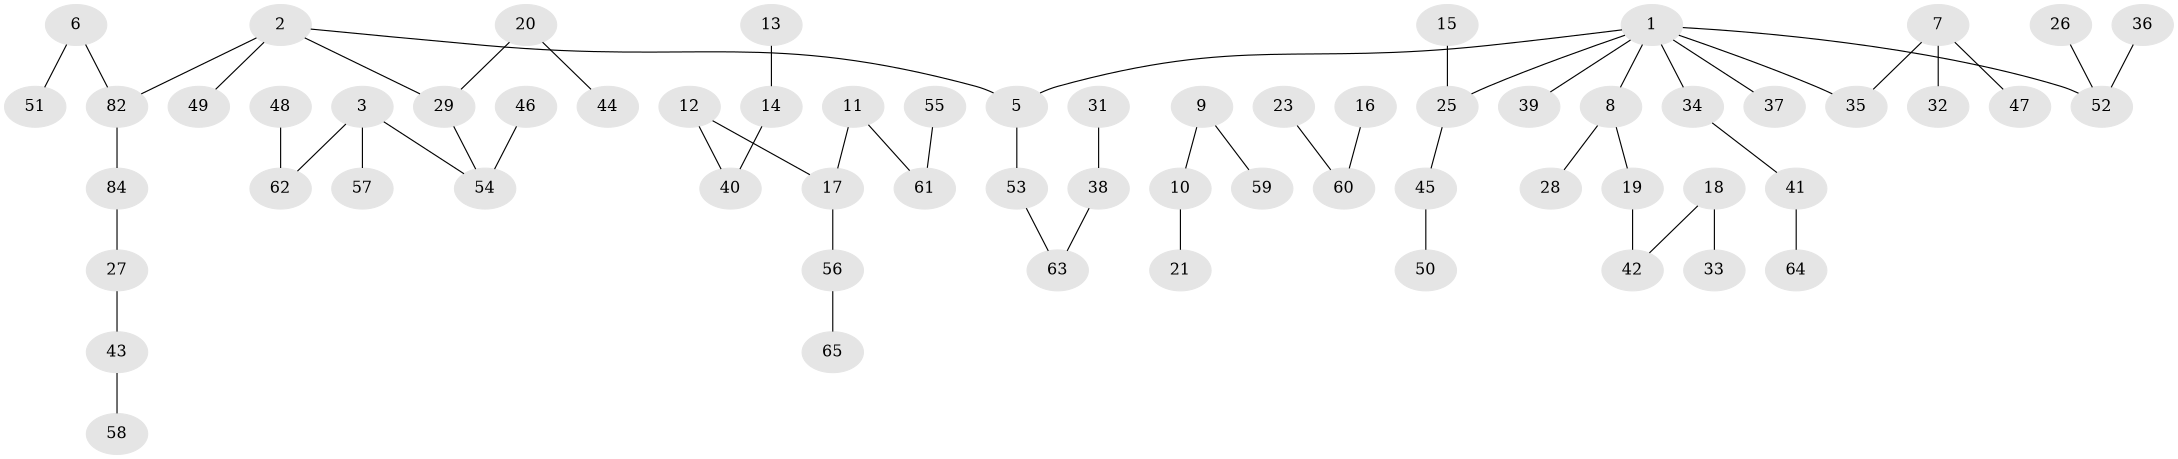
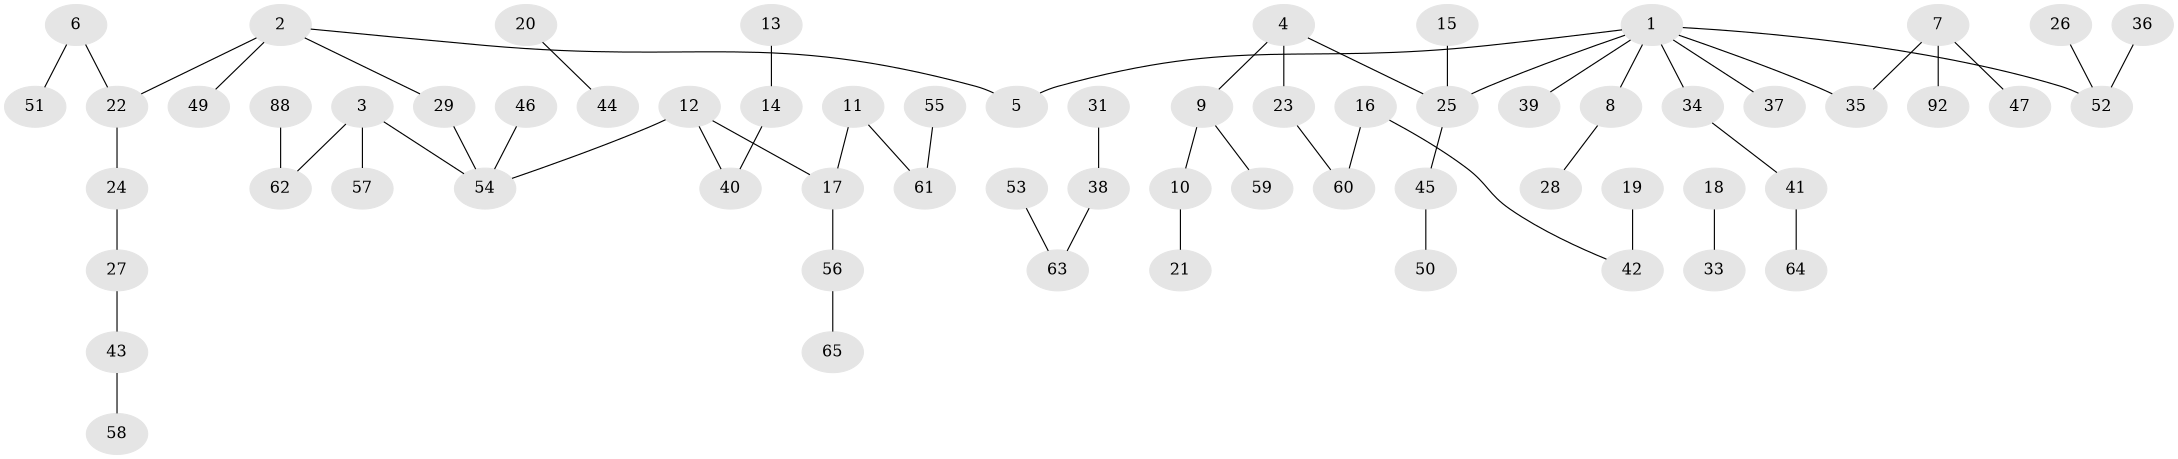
none -> (1284, 25)
(485, 66) -> none
(117, 107) -> (117, 107)
(281, 107) -> (281, 107)
(1938, 107) -> (1938, 107)
(1017, 148) -> none
(1622, 148) -> none
none -> (589, 151)
(117, 189) -> (117, 189)
(1674, 229) -> (1494, 196)
